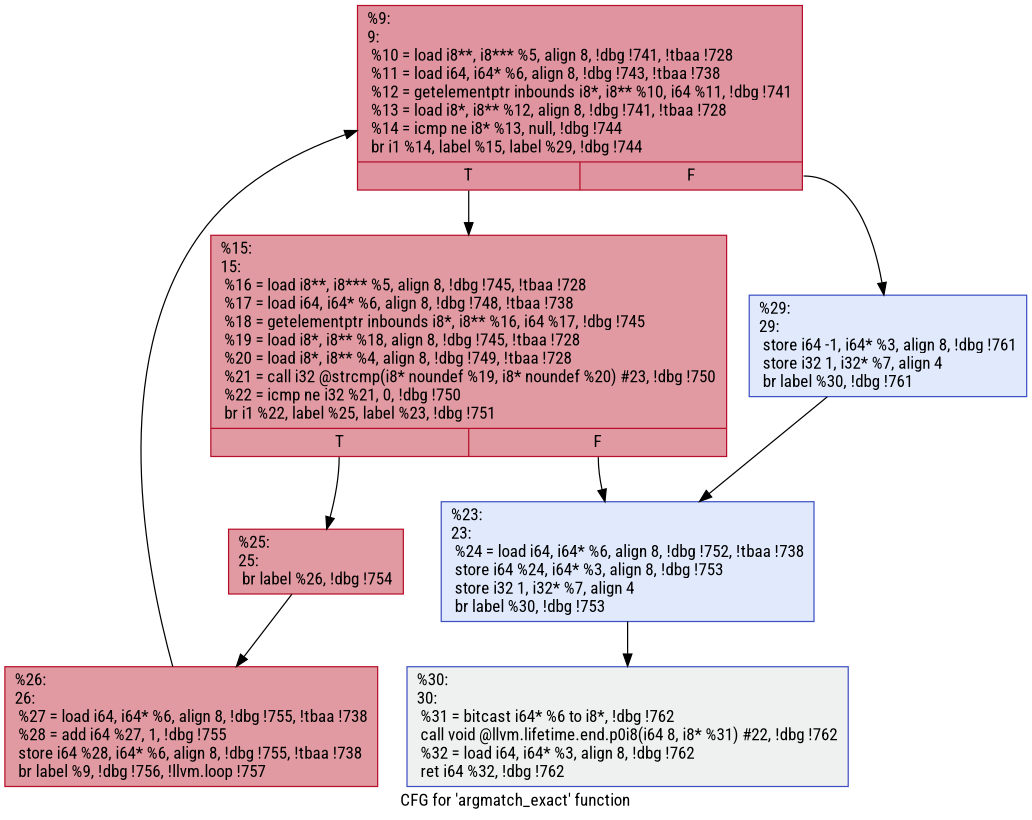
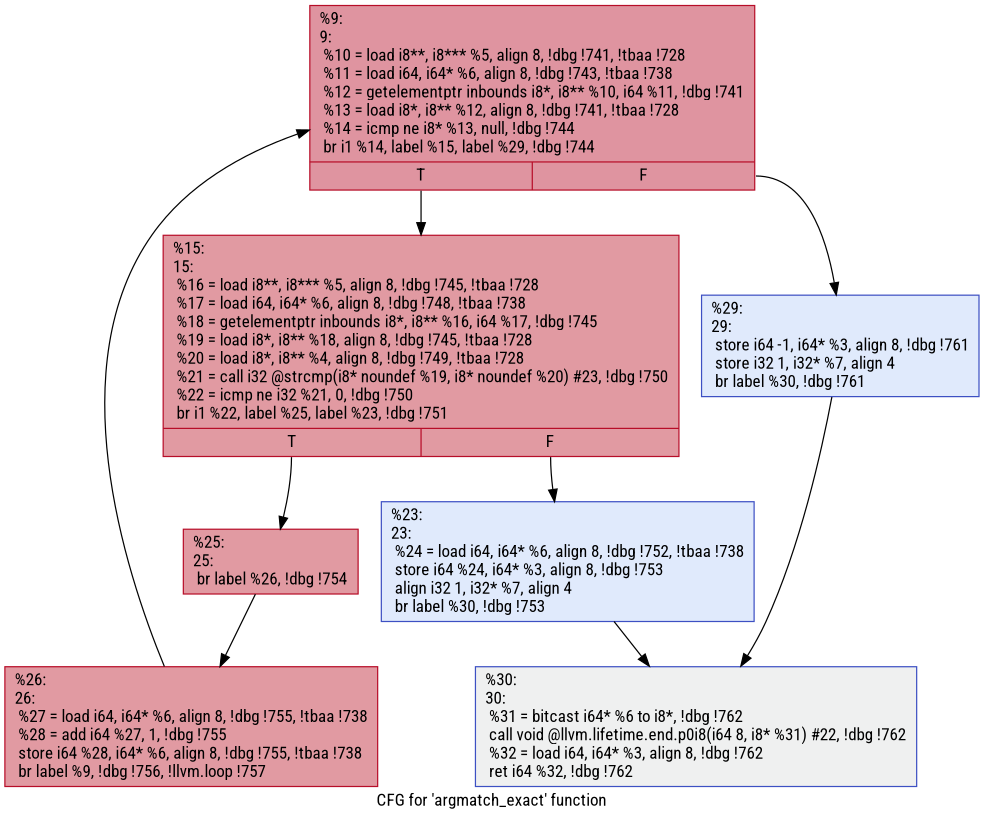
(768, 445) -> (800, 530)
(543, 588) -> (482, 588)
